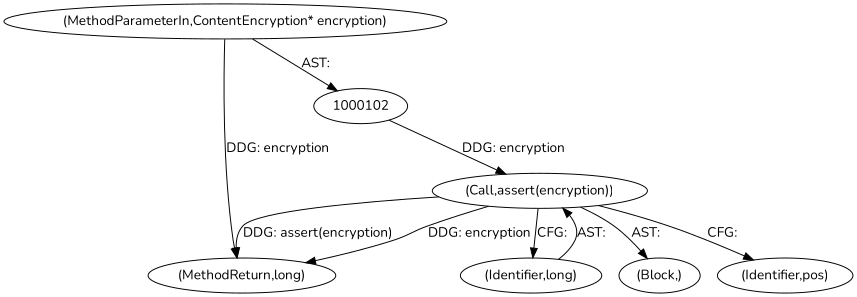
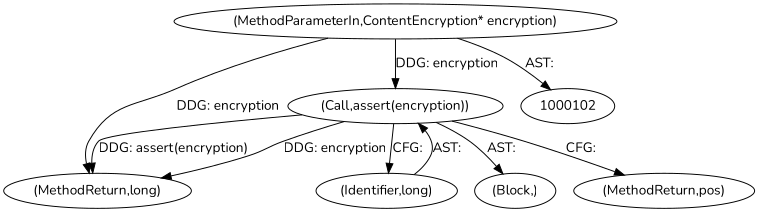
(443, 145) -> (395, 59)
(785, 276) -> (664, 191)
